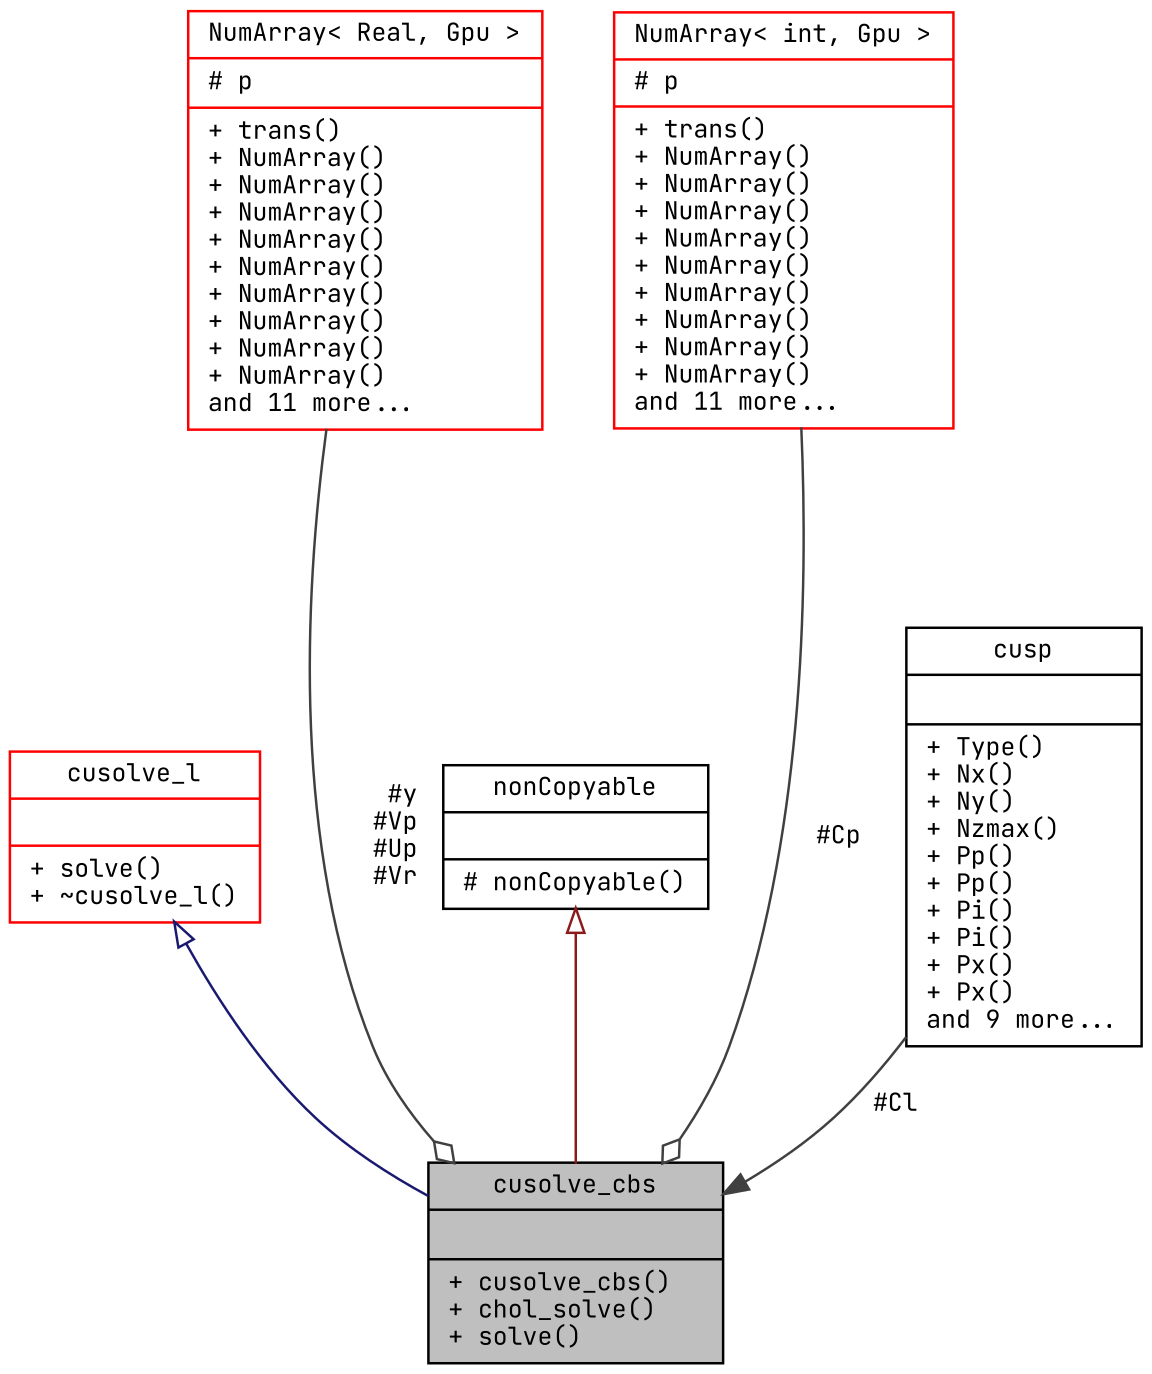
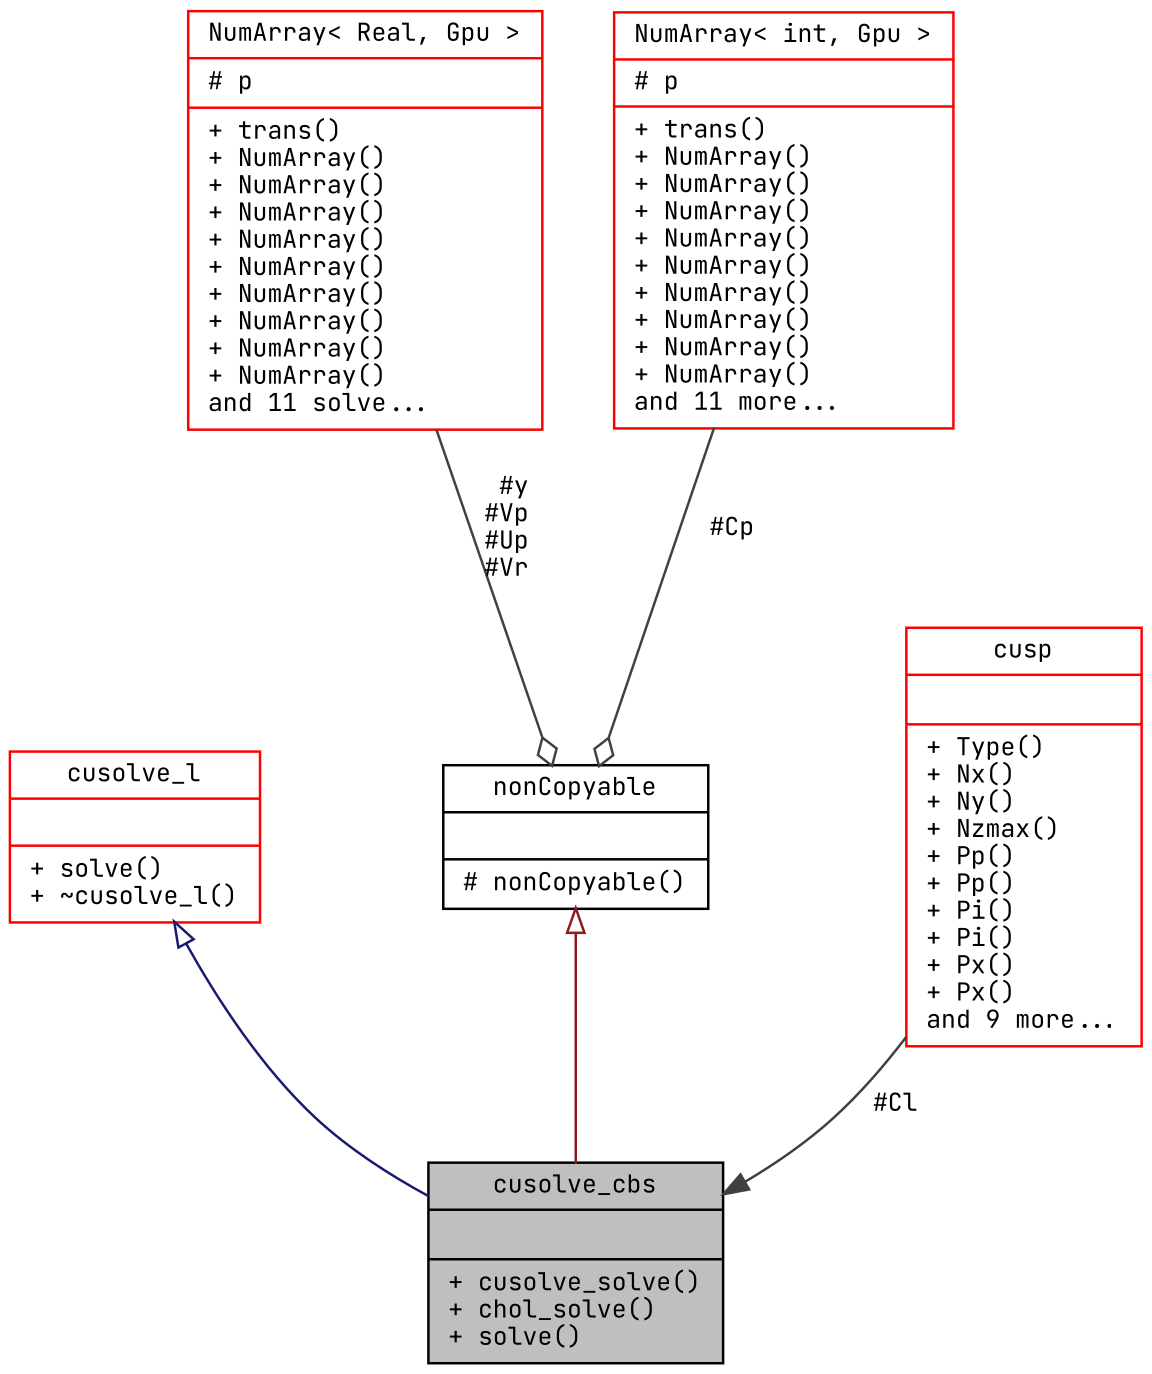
(313, 404) -> (321, 404)
(788, 793) -> (662, 582)
(316, 798) -> (489, 583)
(1024, 837) -> (1024, 837)
(561, 1283) -> (576, 1283)
